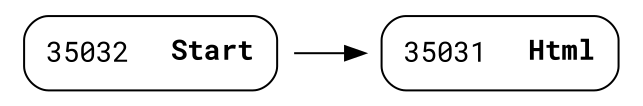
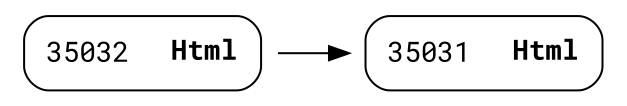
(213, 51) -> (205, 51)
